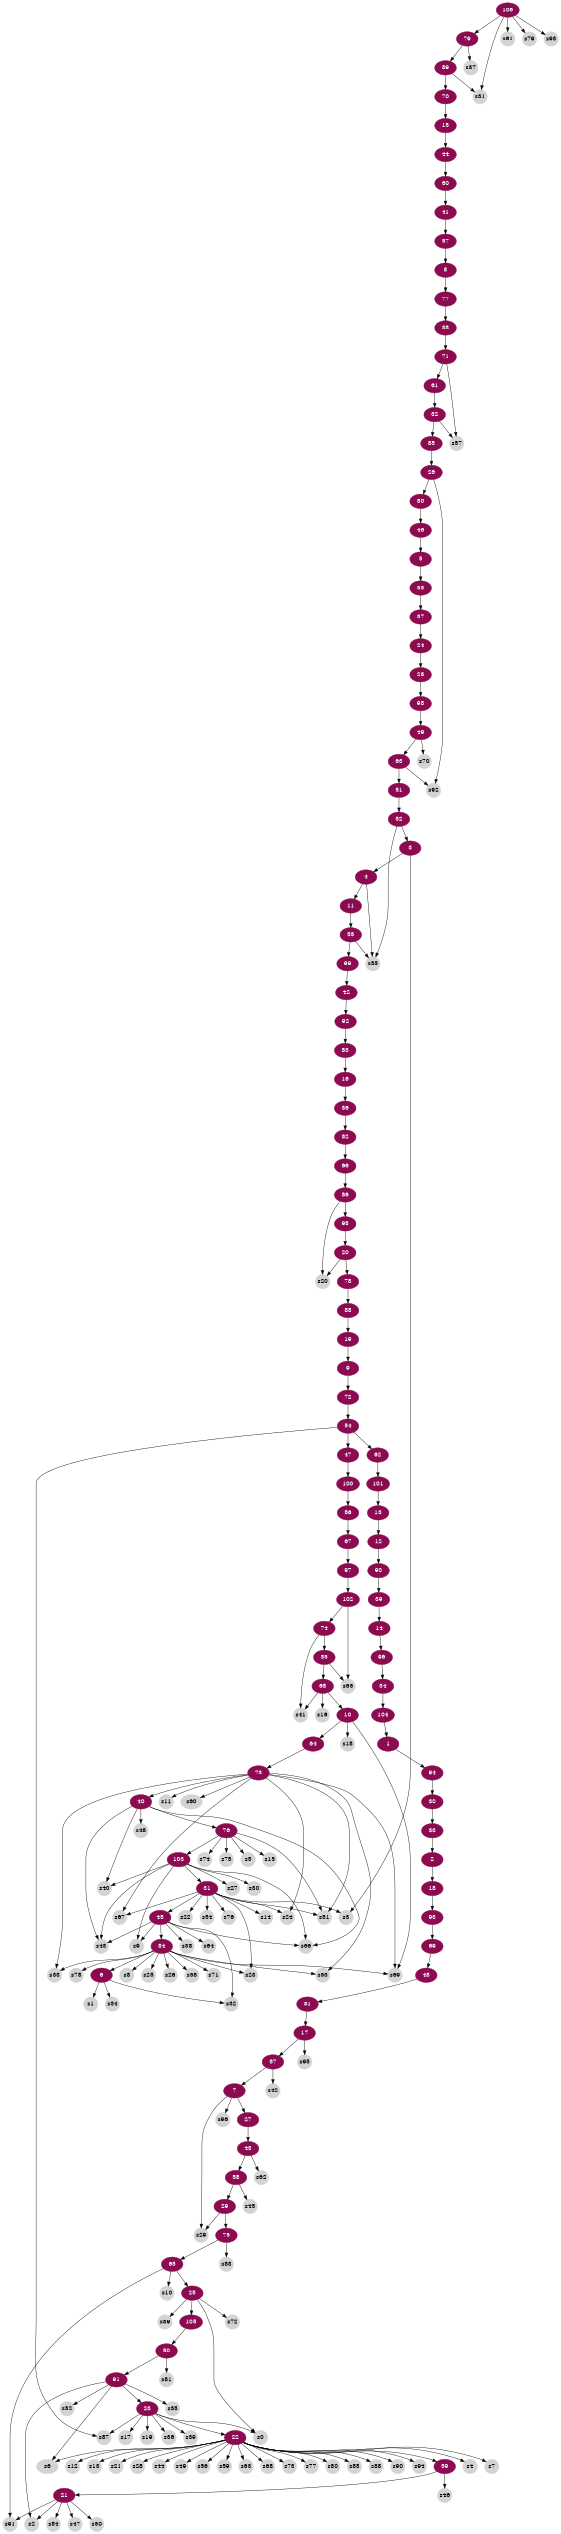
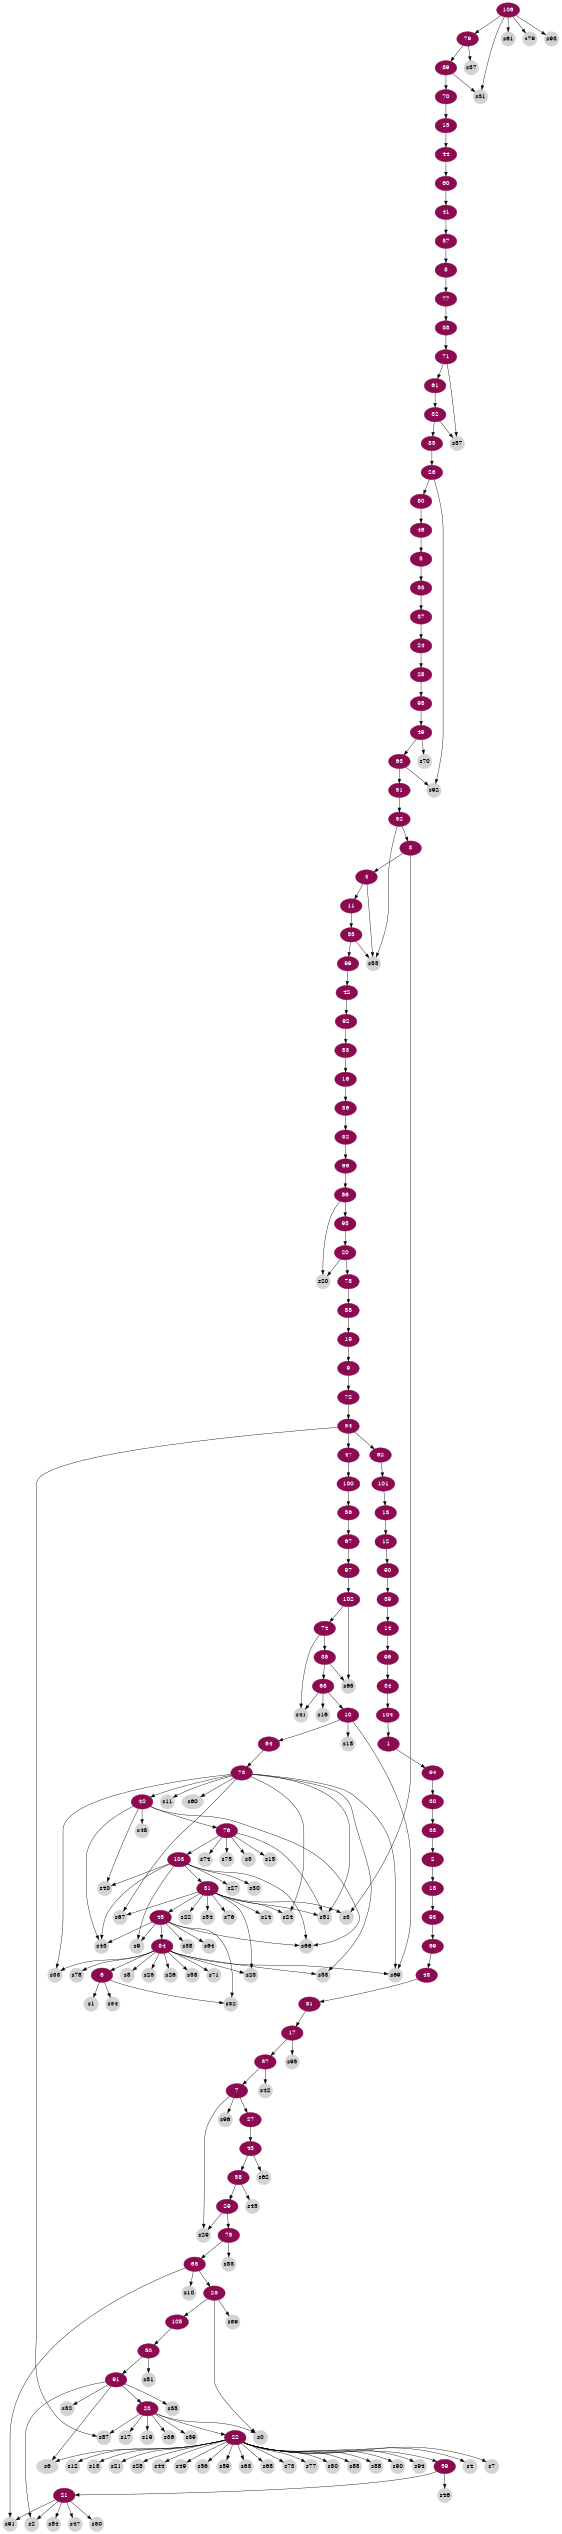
(232, 2322) -> none
